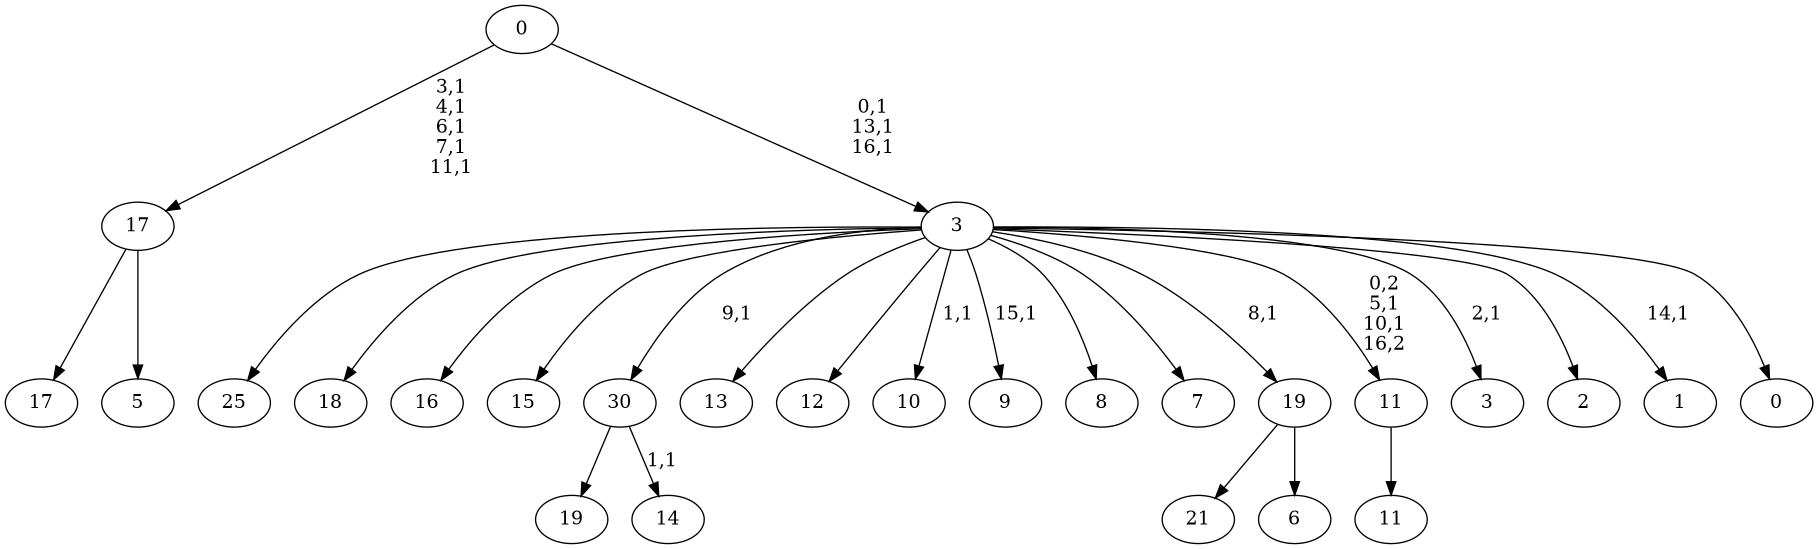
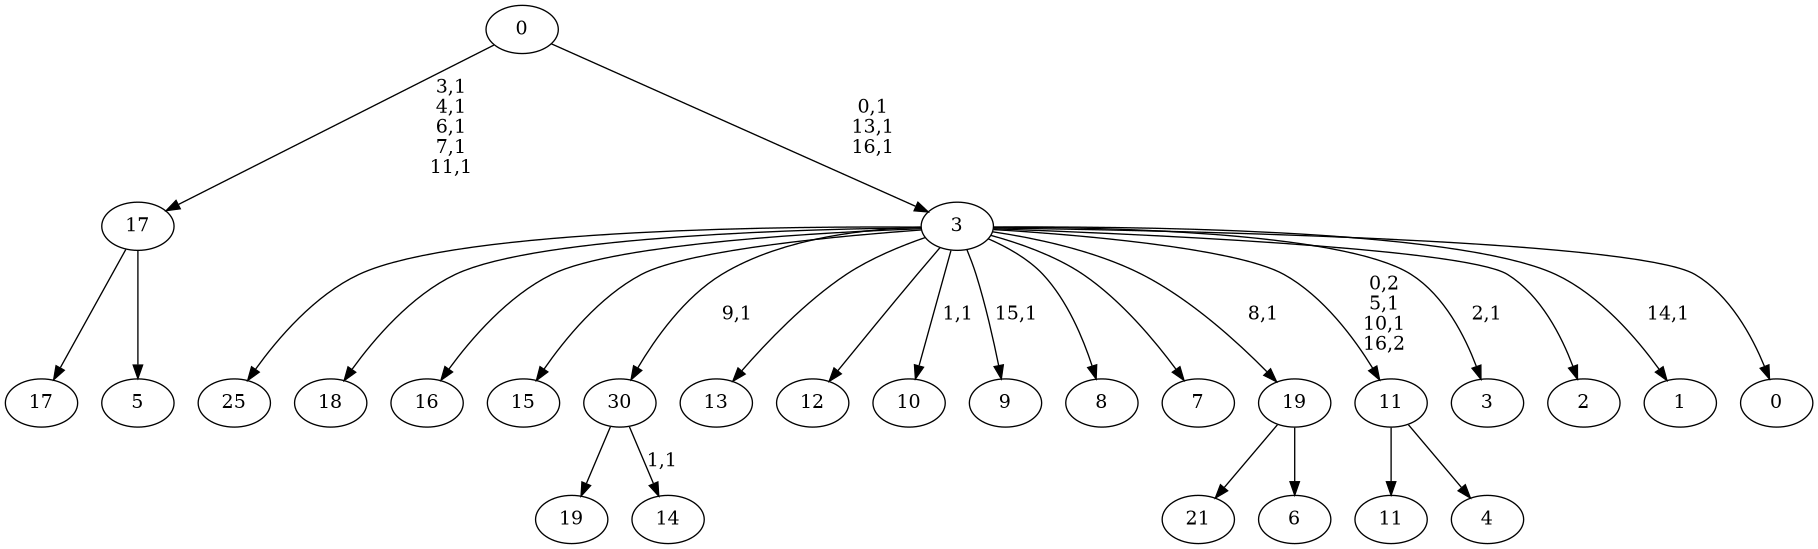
none -> (1488, 519)
